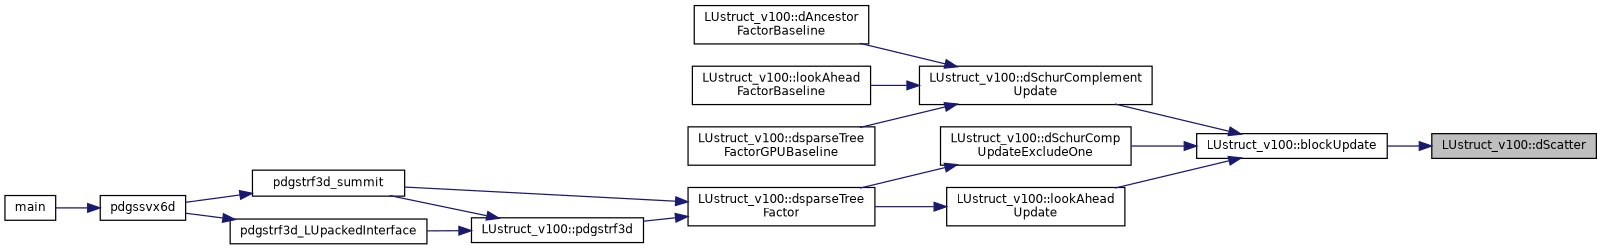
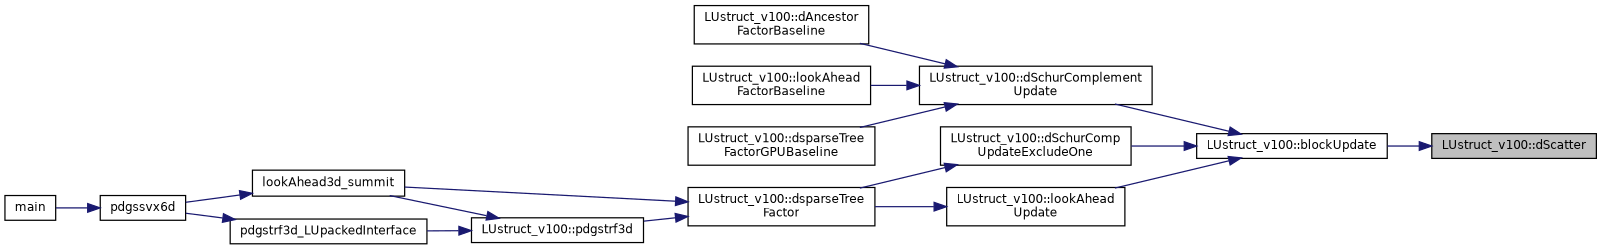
(329, 183) -> (329, 183)
